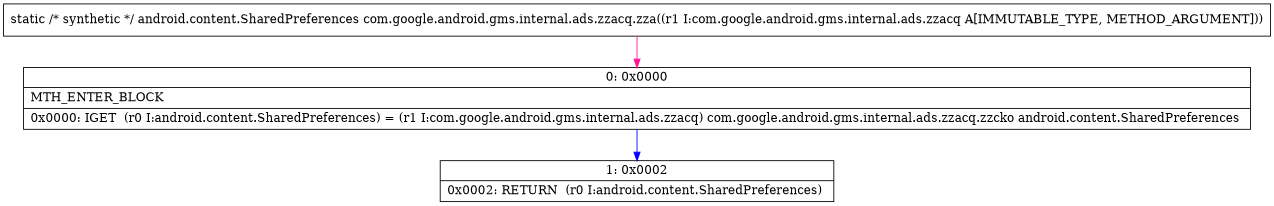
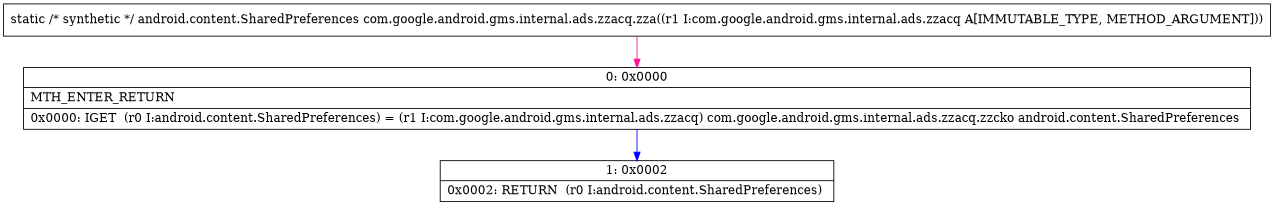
(98, 98) -> (103, 98)
